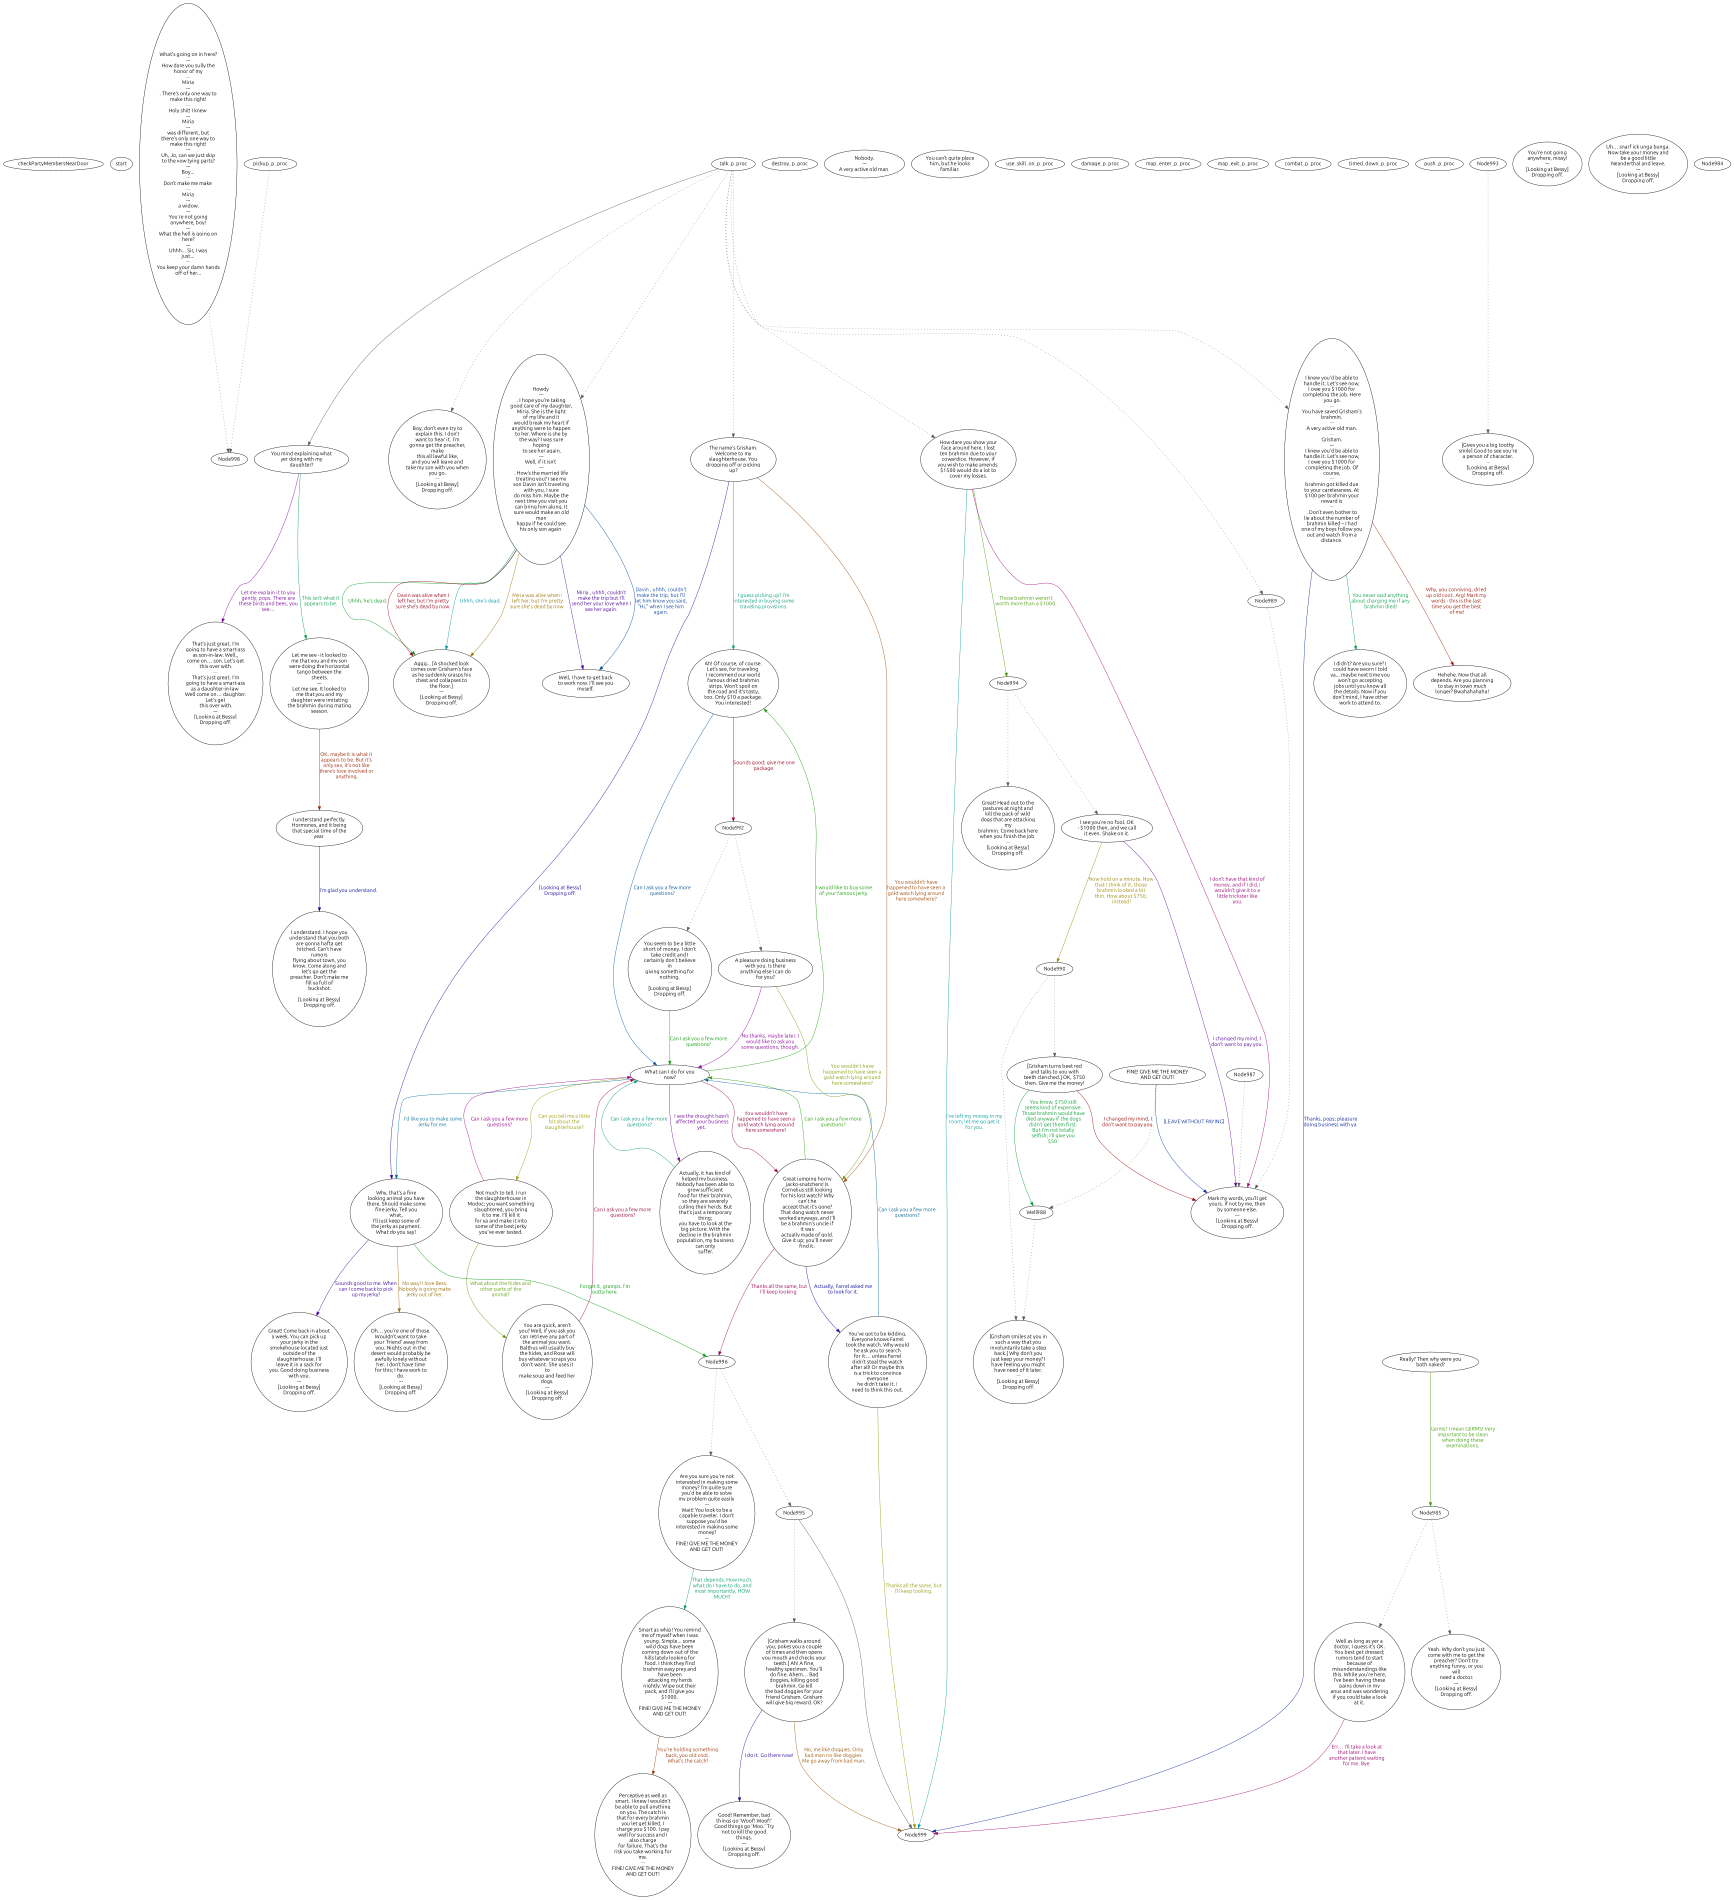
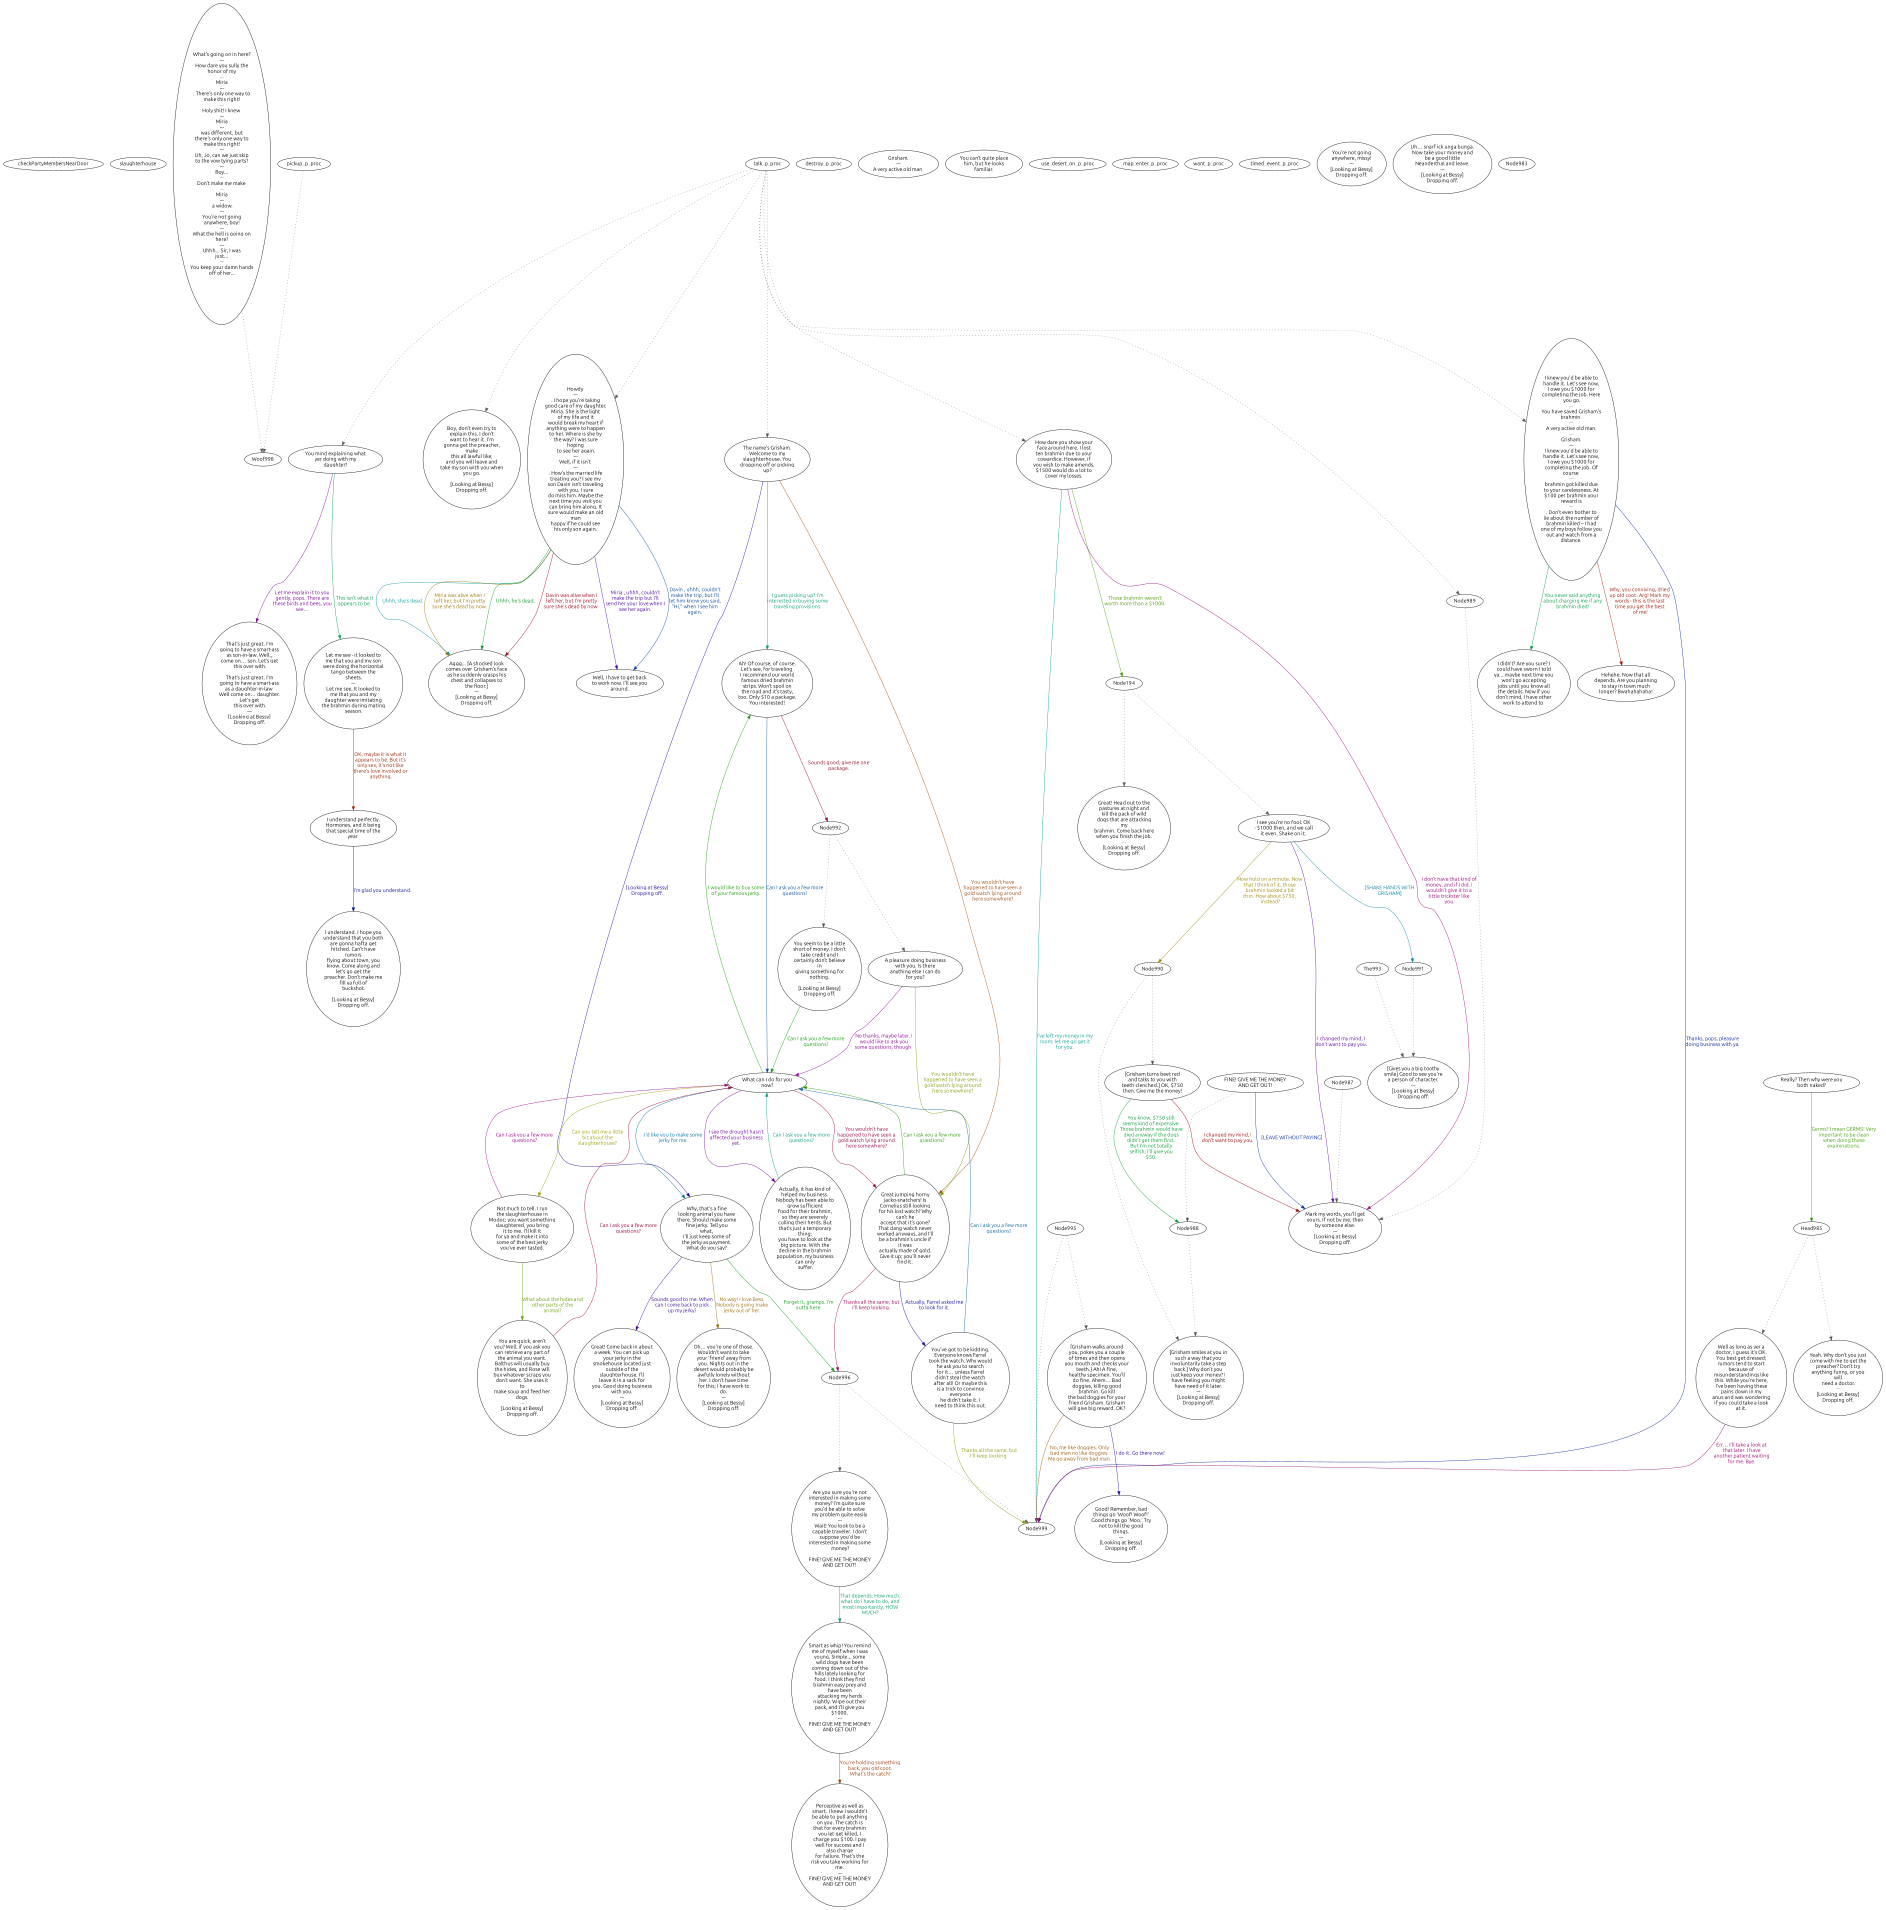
(121, 164) -> (138, 164)
(864, 164) -> (898, 164)
(1030, 164) -> (1068, 164)
(1100, 164) -> none
(1238, 164) -> none
(1303, 164) -> (1209, 164)
(1373, 164) -> (1275, 164)
(1439, 164) -> none
(1488, 164) -> (1373, 969)
(1713, 164) -> (1517, 164)
(487, 268) -> (521, 268)
(229, 459) -> (263, 459)
(586, 683) -> (620, 683)
(1008, 683) -> (1124, 683)
none -> (1413, 969)
(1036, 1213) -> (1188, 1228)
(755, 1436) -> (934, 1455)
(1431, 1513) -> (1812, 1228)
(862, 1670) -> (1039, 1368)
